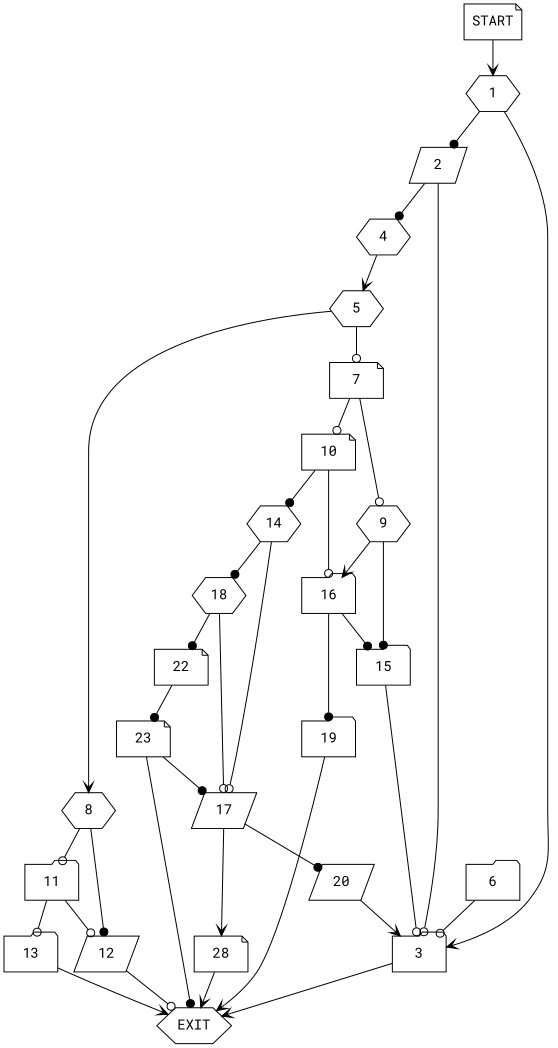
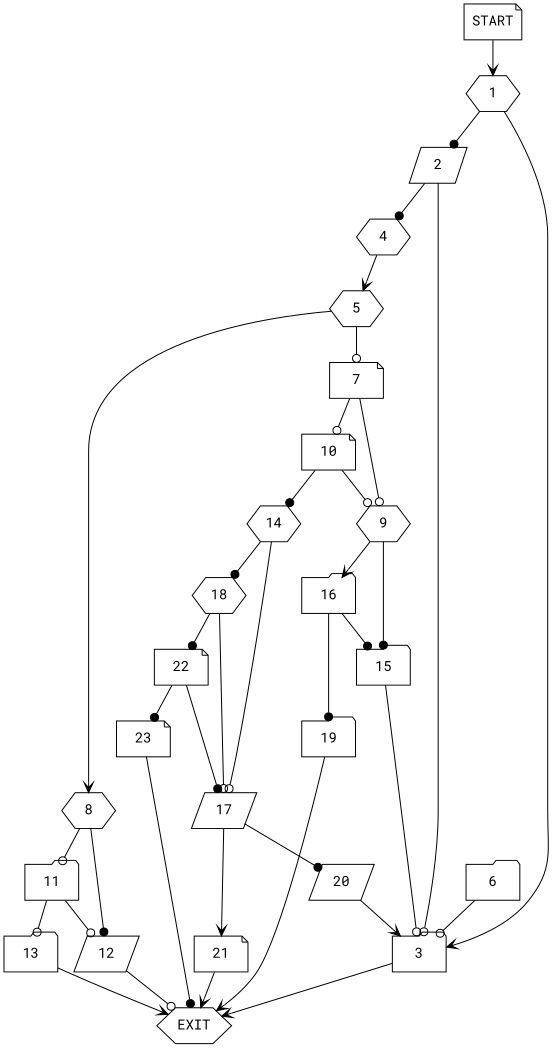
(329, 520) -> (354, 485)
(181, 773) -> (201, 735)
(221, 954) -> (221, 954)
